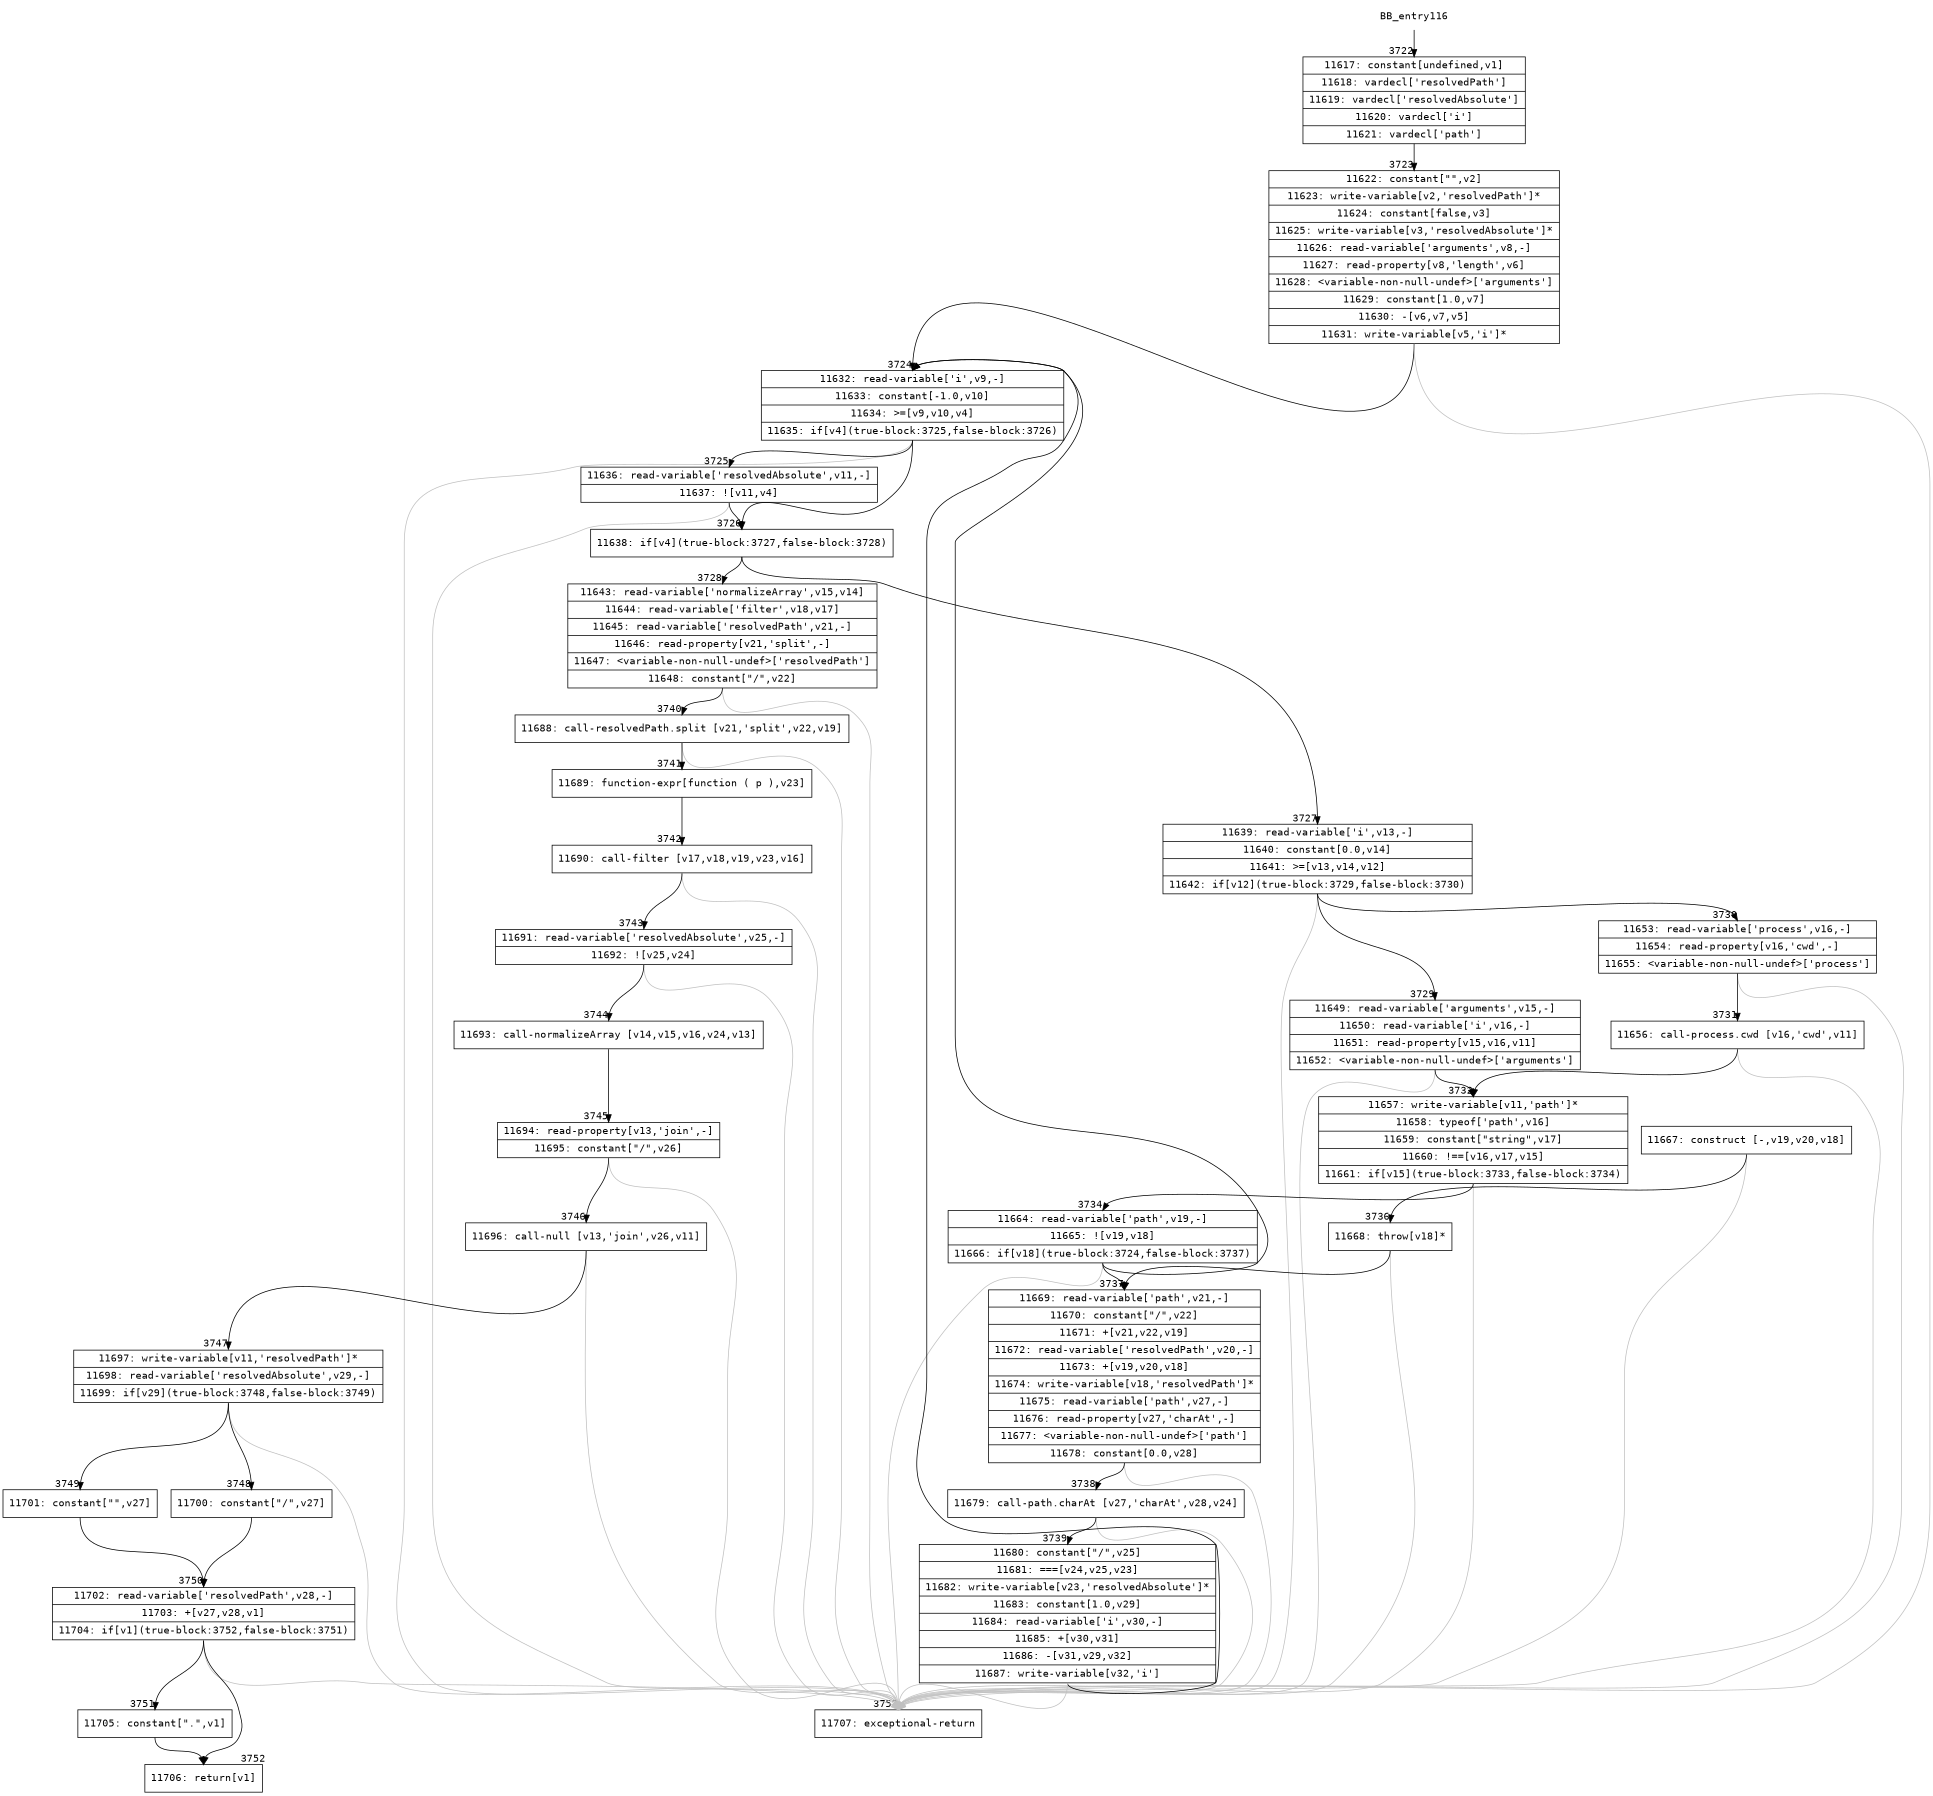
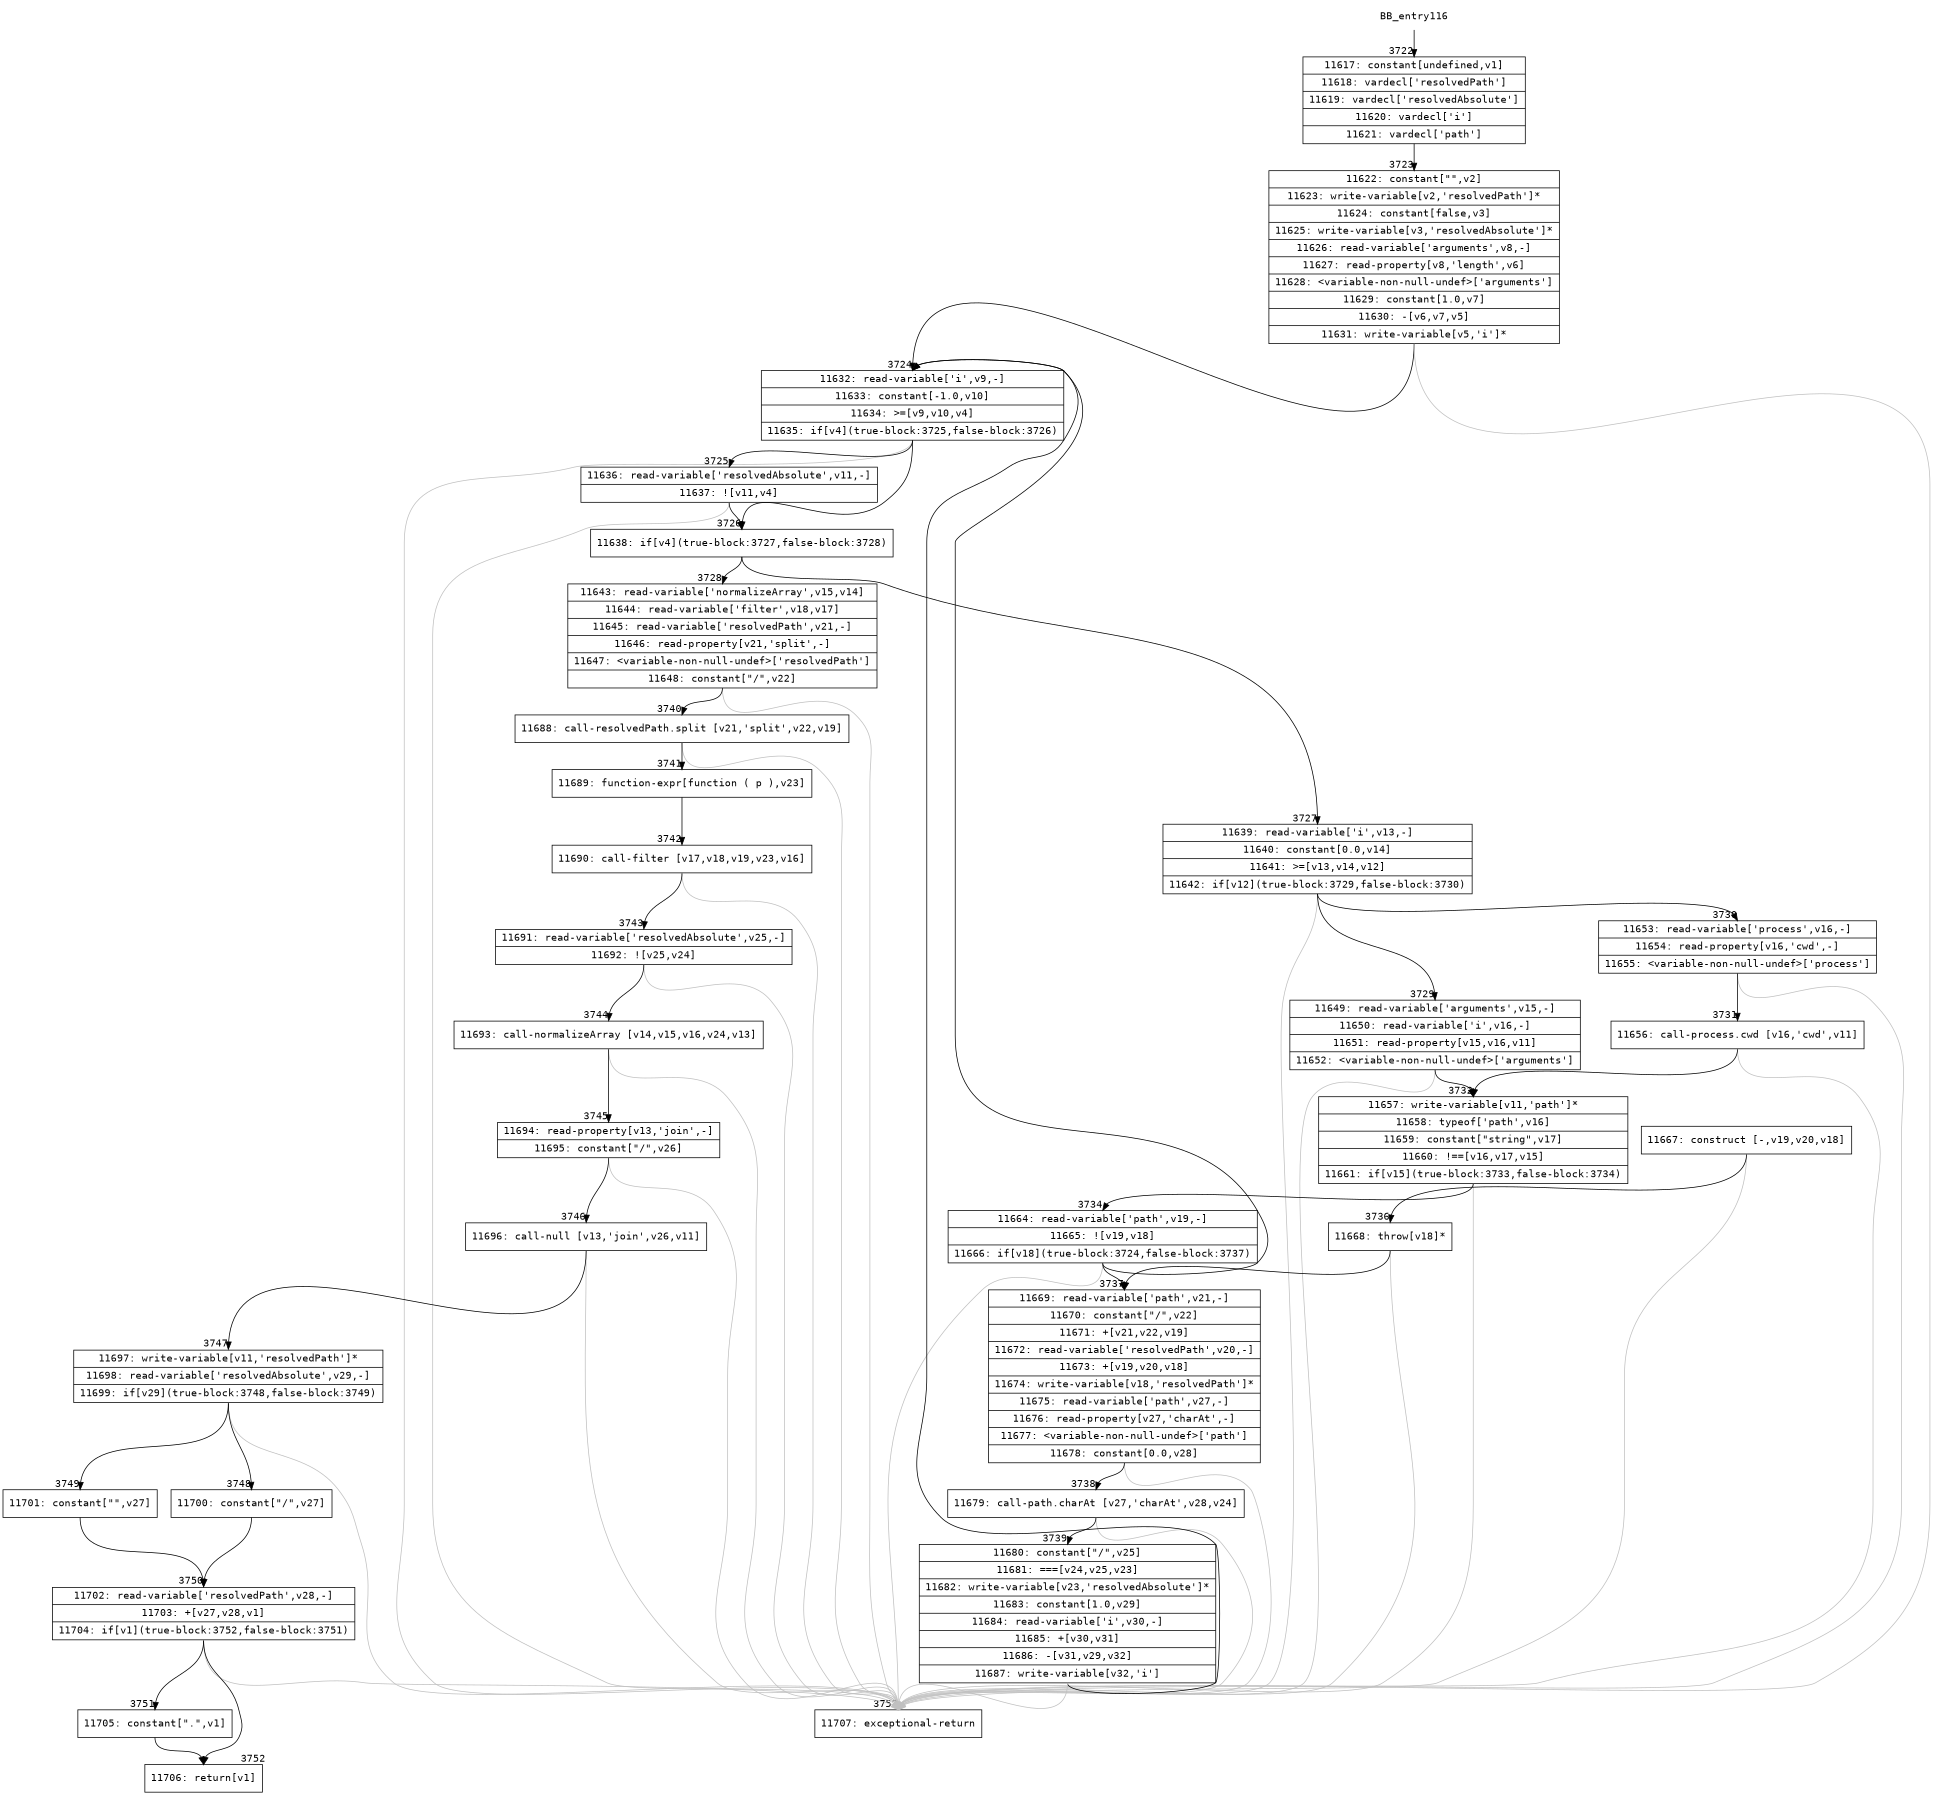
none -> (756, 1388)
